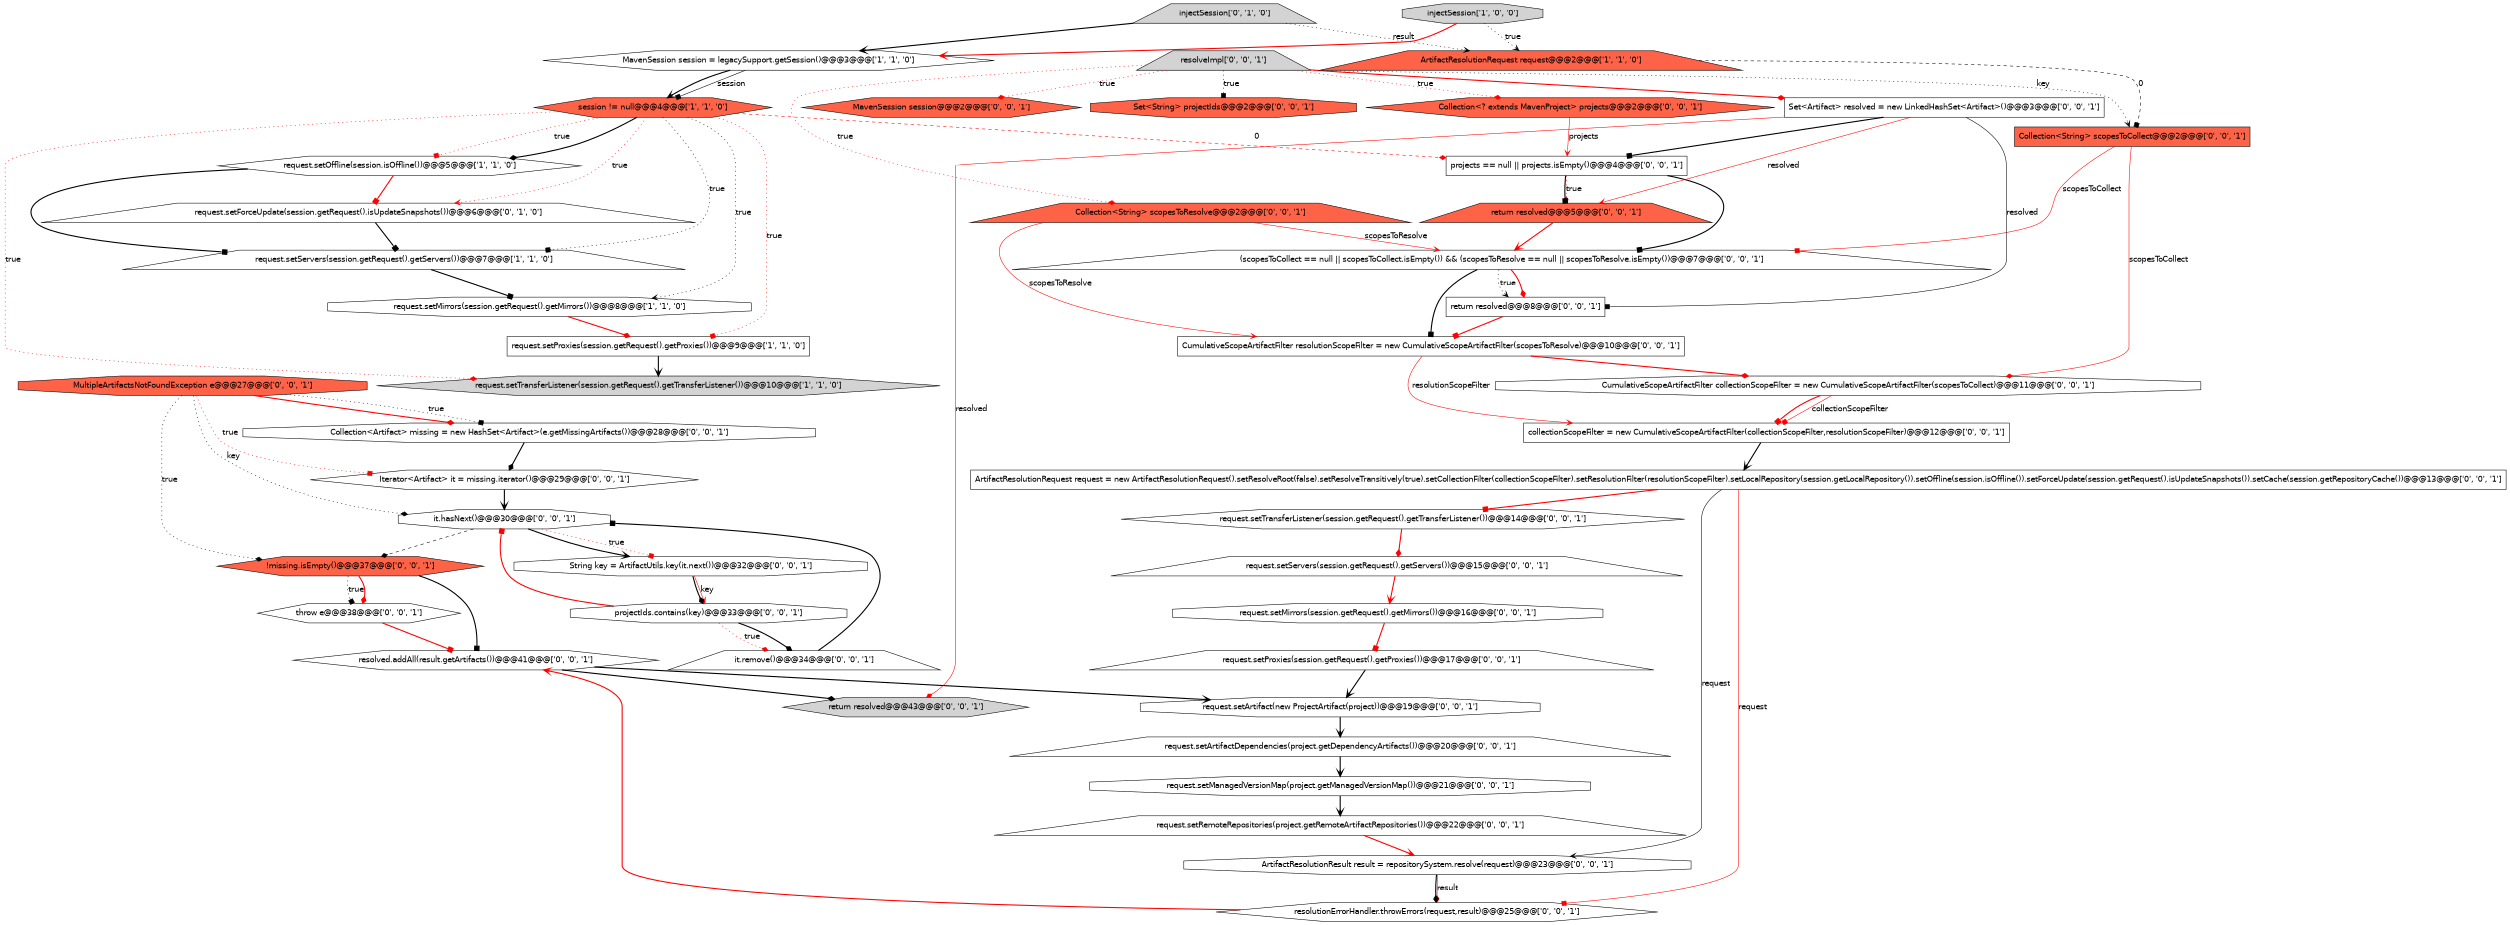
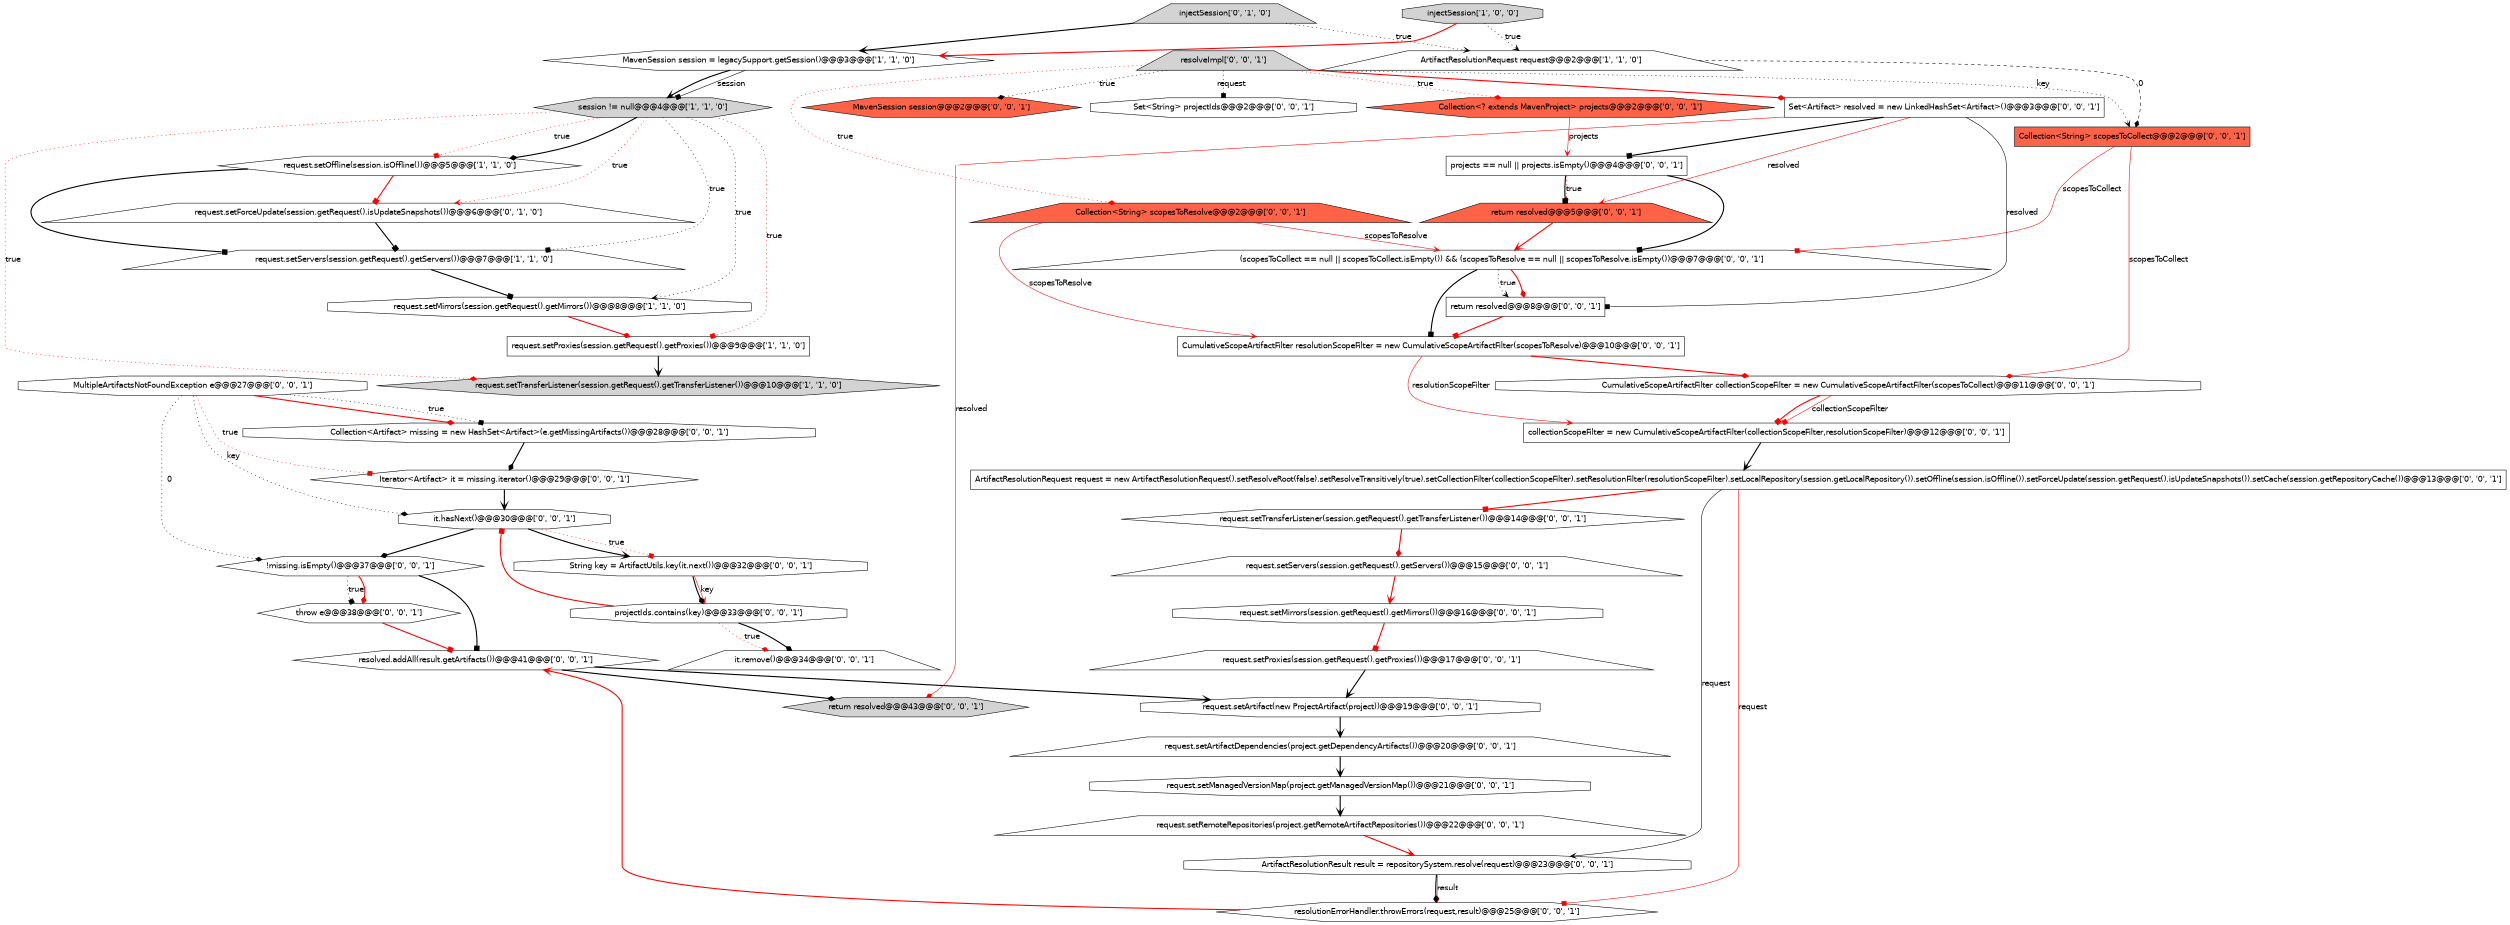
(1404, 37) -> (1404, 37)
(1531, 61) -> (1531, 61)
(1938, 64) -> (1938, 64)
(1086, 83) -> (1086, 83)
(1231, 84) -> (1231, 84)
(653, 108) -> (653, 108)
(1224, 108) -> (1224, 108)
(1088, 135) -> none
(193, 386) -> (193, 386)
(170, 480) -> (170, 480)
(806, 538) -> none
(431, 542) -> (431, 542)
(350, 566) -> (350, 566)
